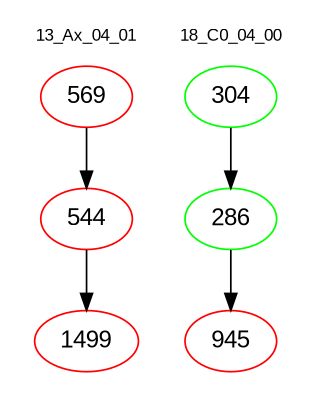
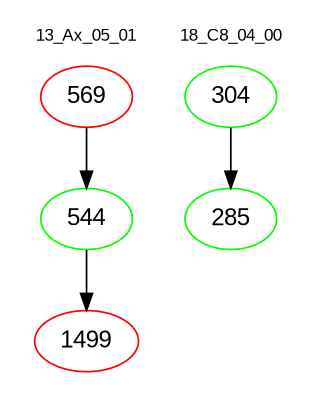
(87, 36) -> (87, 36)
(232, 36) -> (232, 36)
(87, 219) -> (87, 219)
(231, 219) -> (231, 219)
(231, 341) -> none
